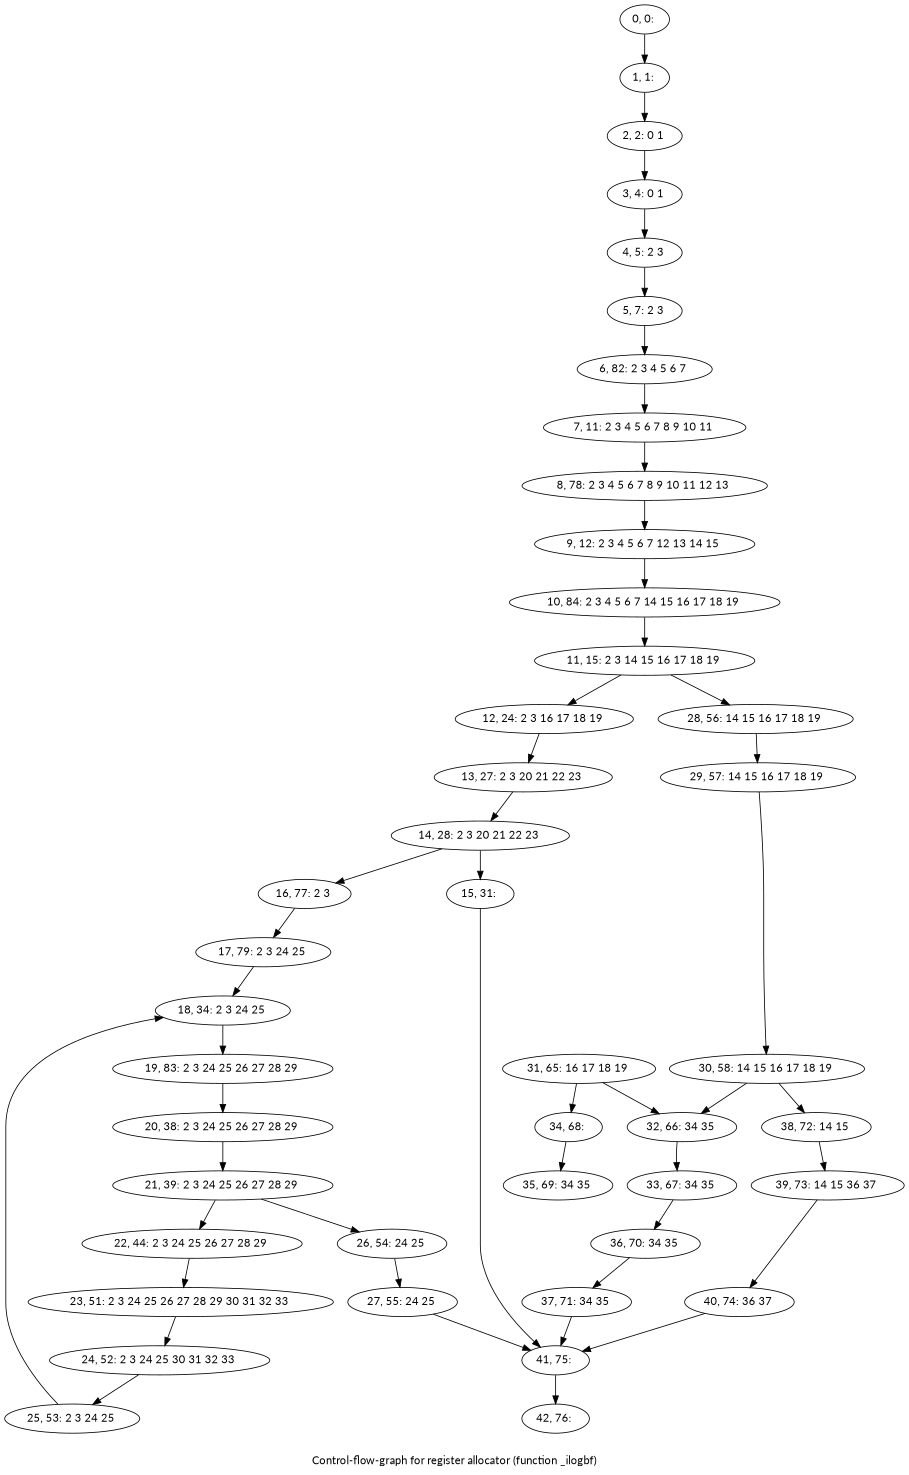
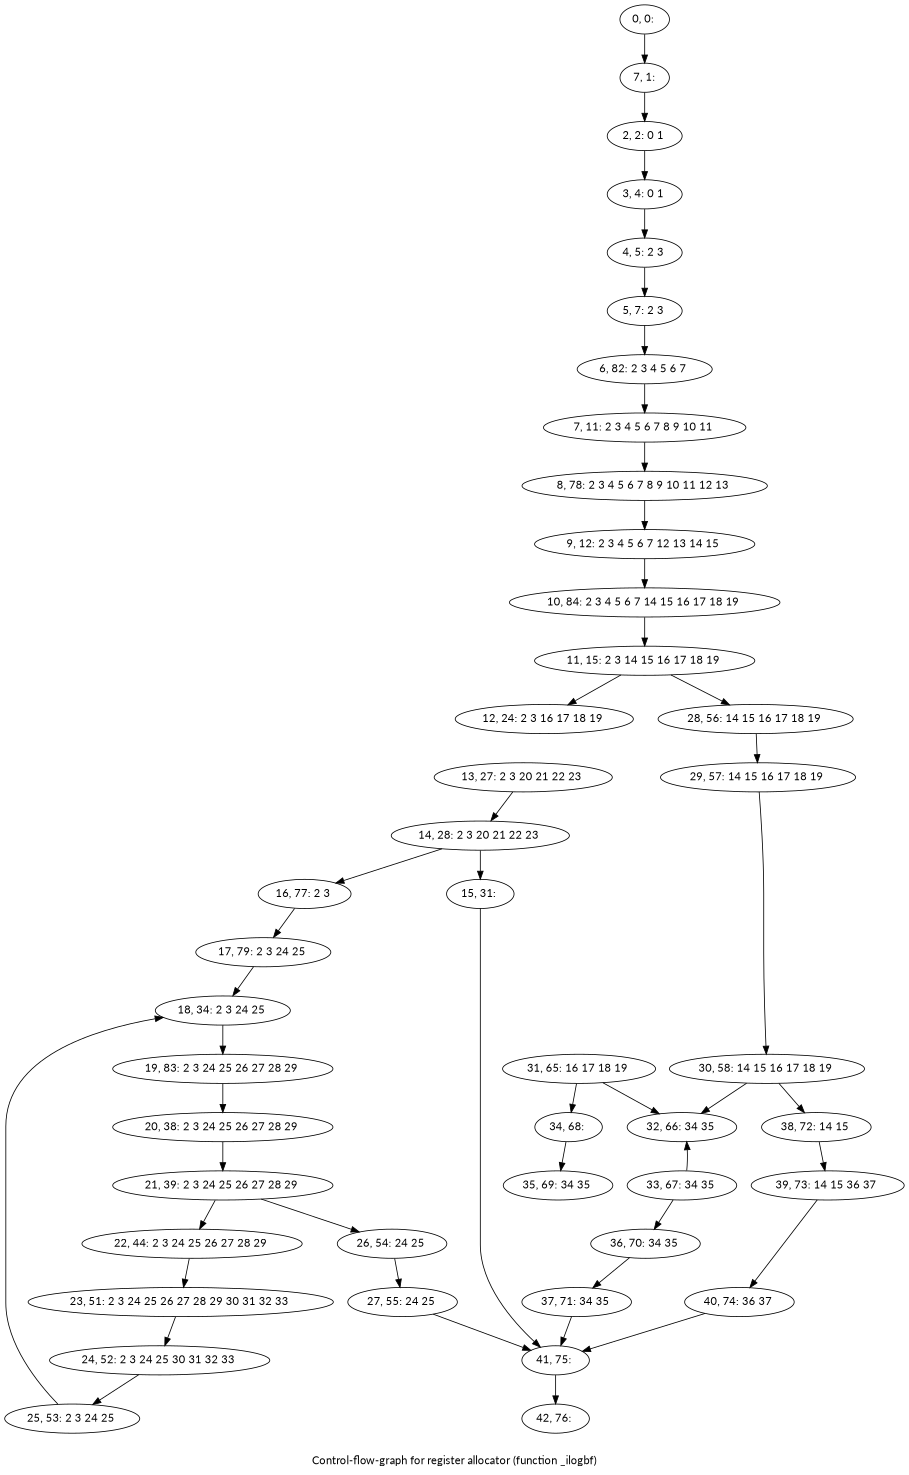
(645, 78) -> (645, 78)
(535, 744) -> none
(677, 1152) -> (687, 1160)
